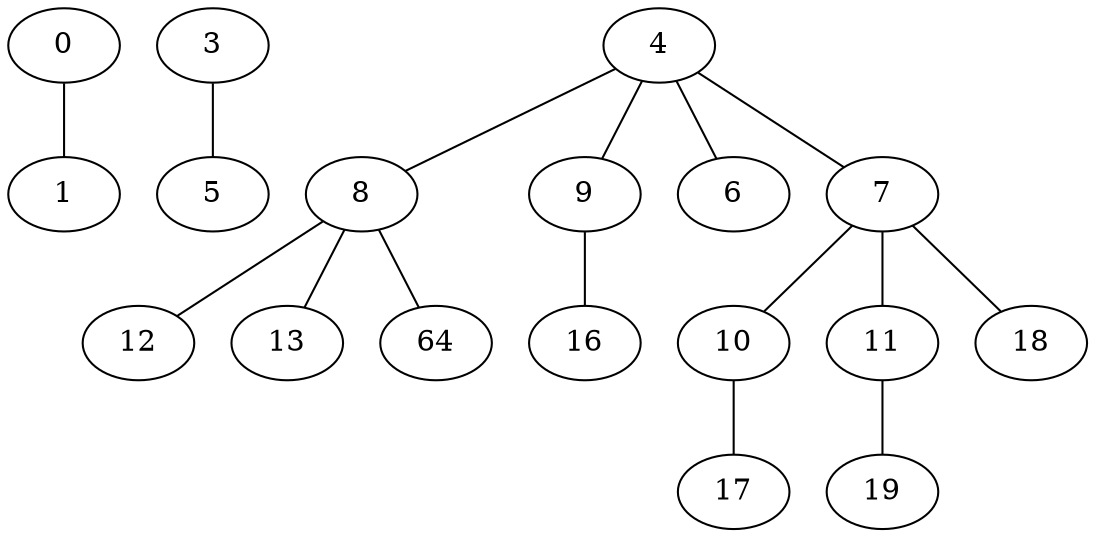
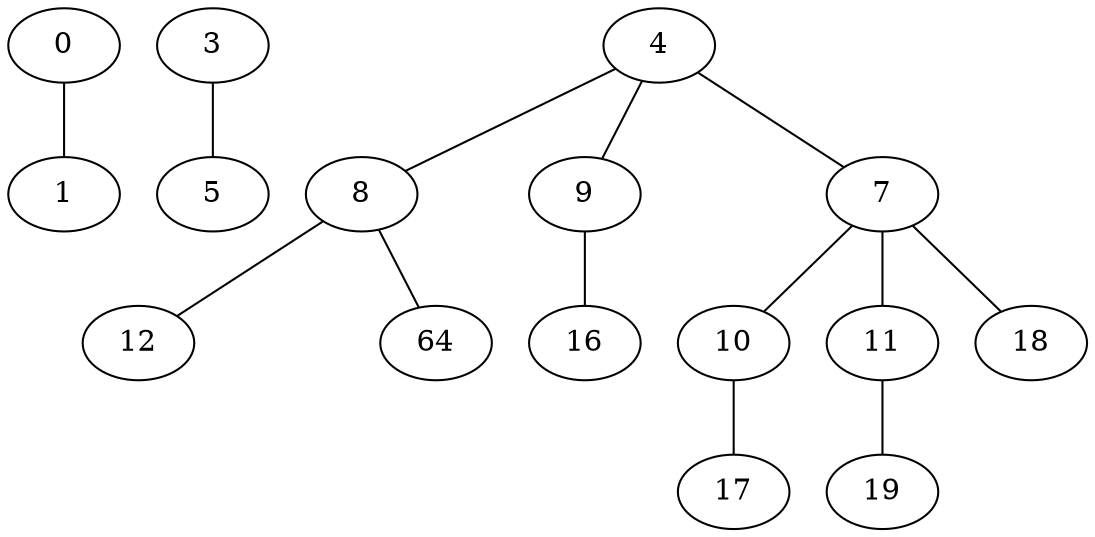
(734, 194) -> none
(287, 343) -> none
